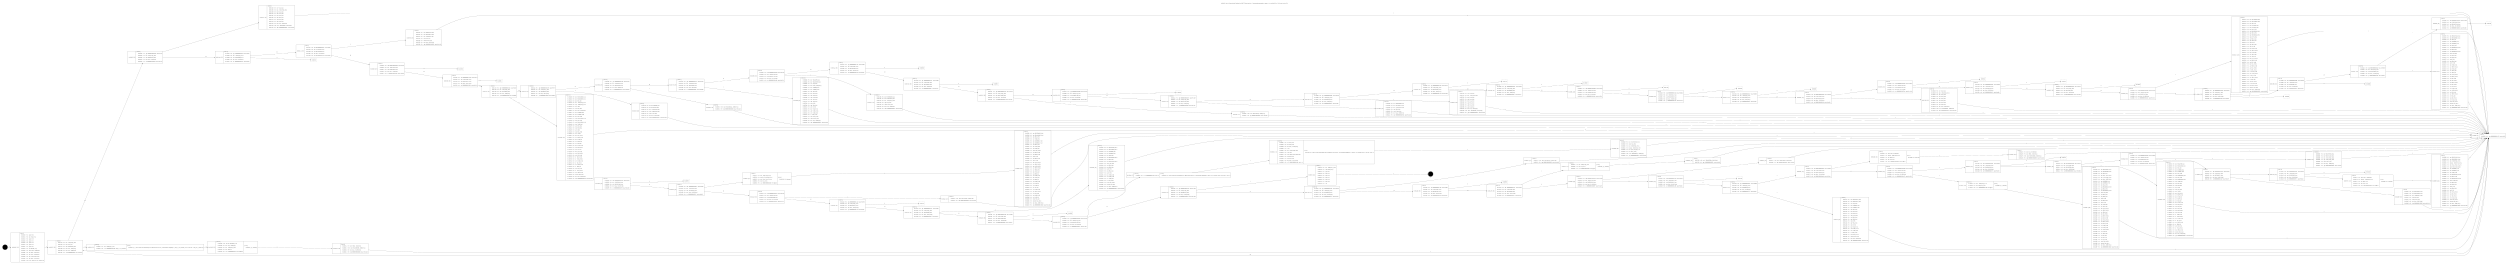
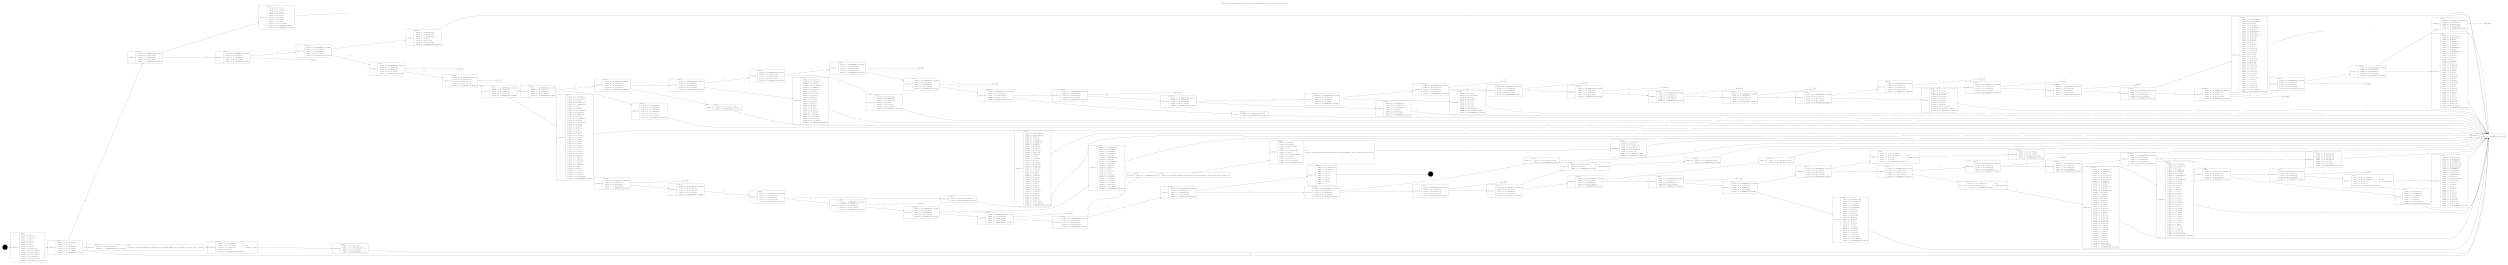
(767, 179) -> none
